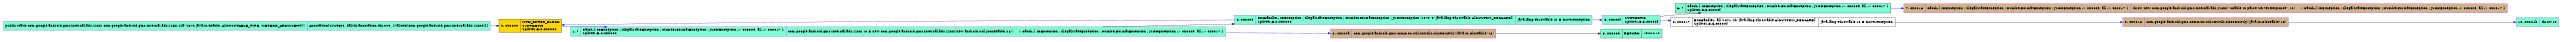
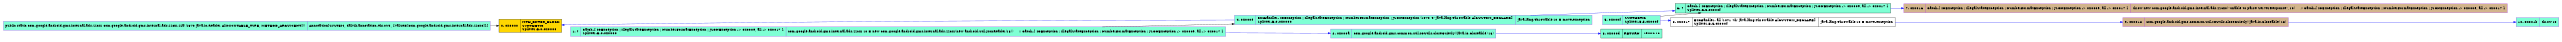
(1596, 20) -> (1601, 13)
(583, 27) -> none
(1413, 34) -> (1413, 34)
(1547, 34) -> (1547, 34)
